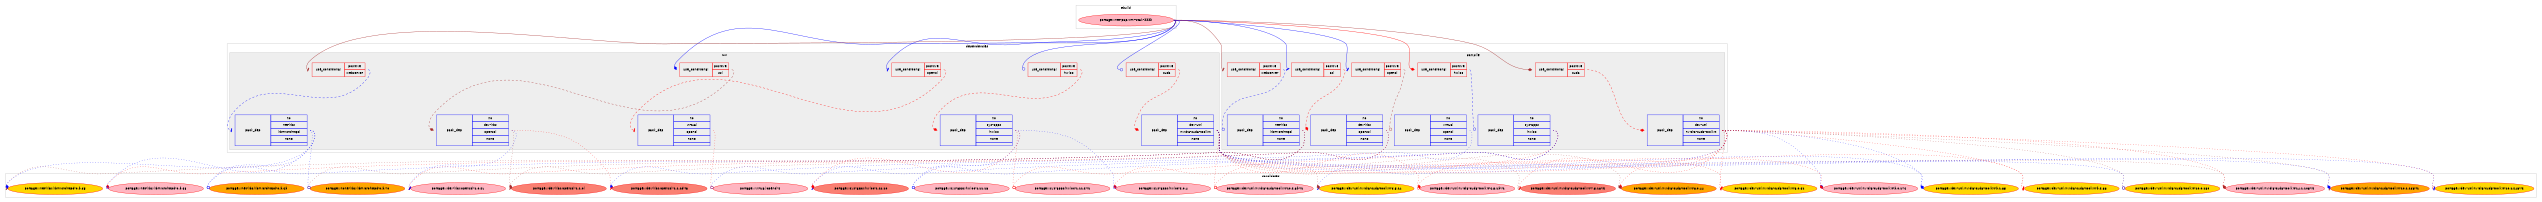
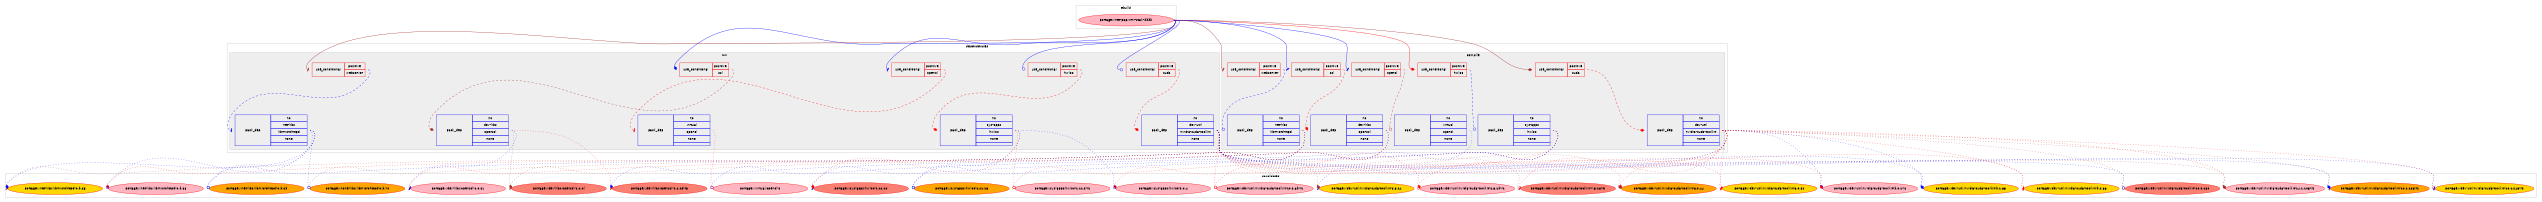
(962, 189) -> (962, 189)
(2172, 189) -> (2172, 189)
